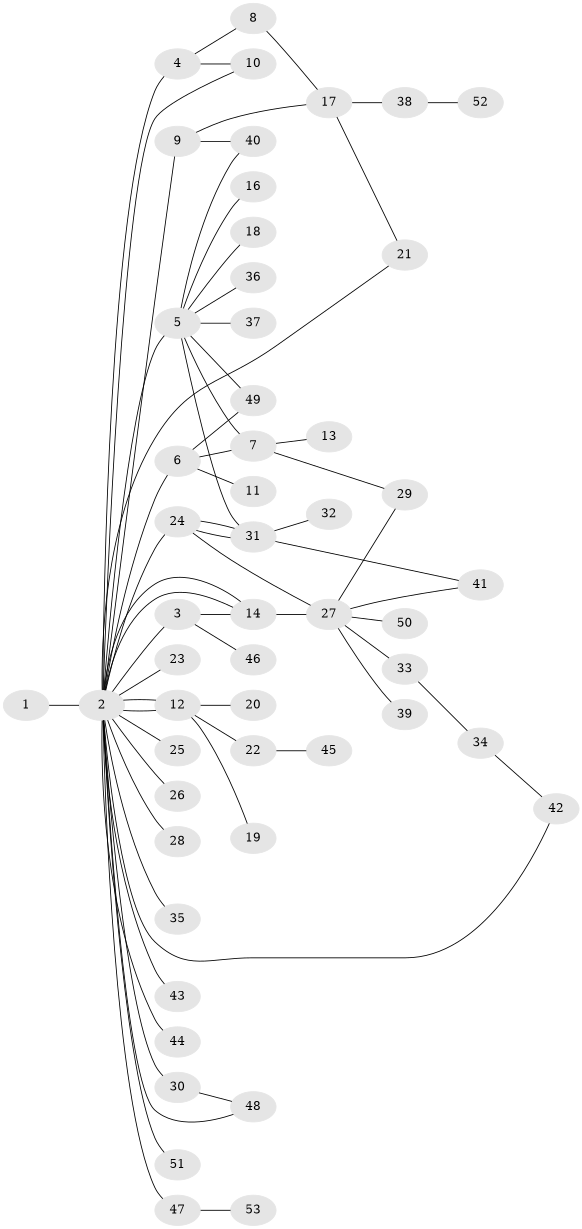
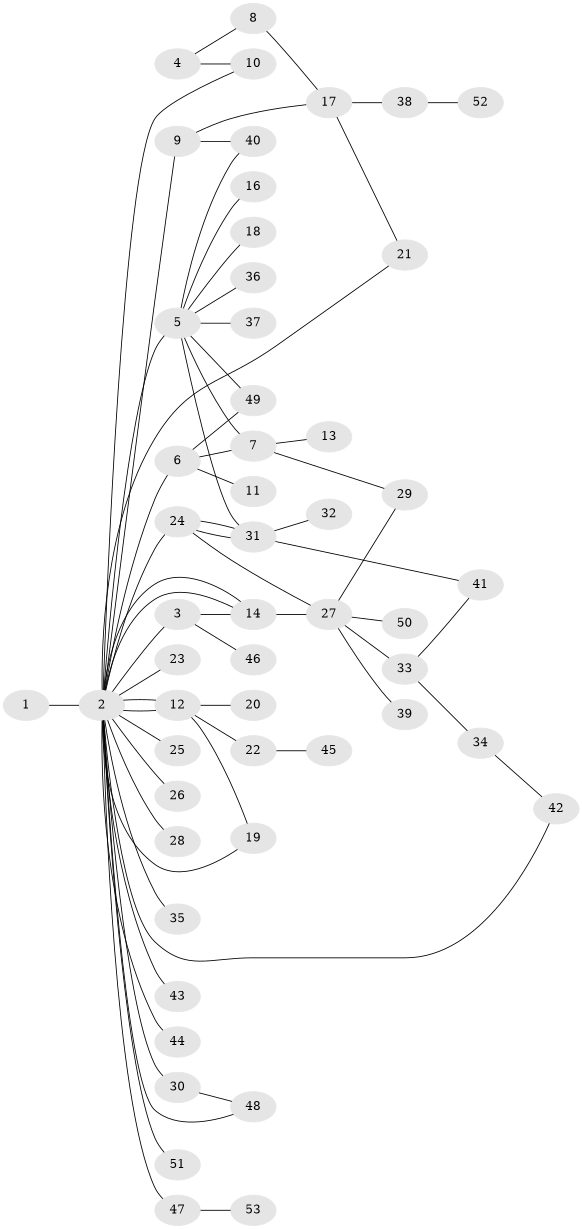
(113, 380) -> (148, 858)
(404, 597) -> (444, 628)
